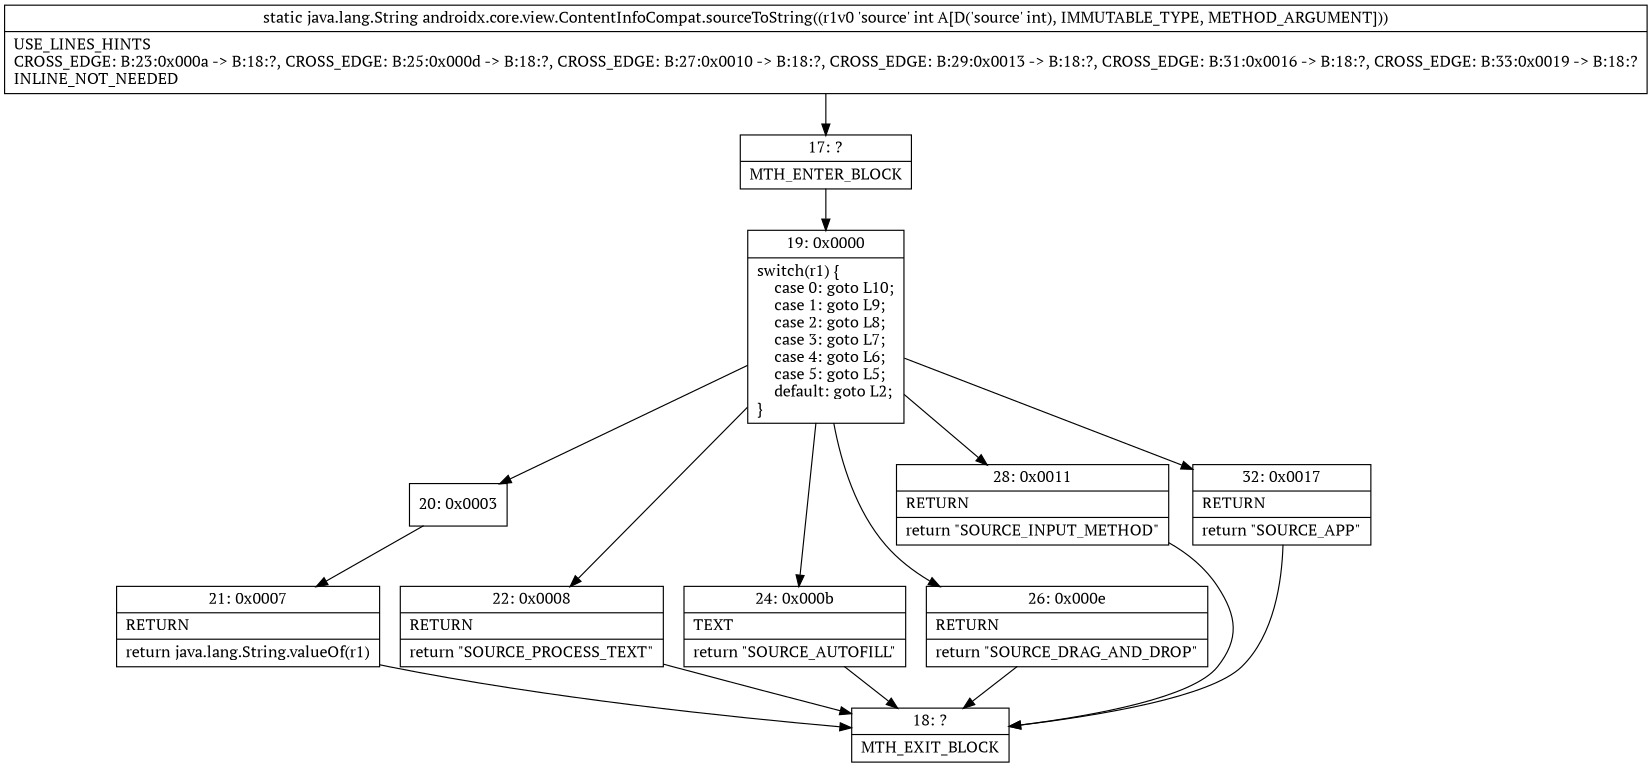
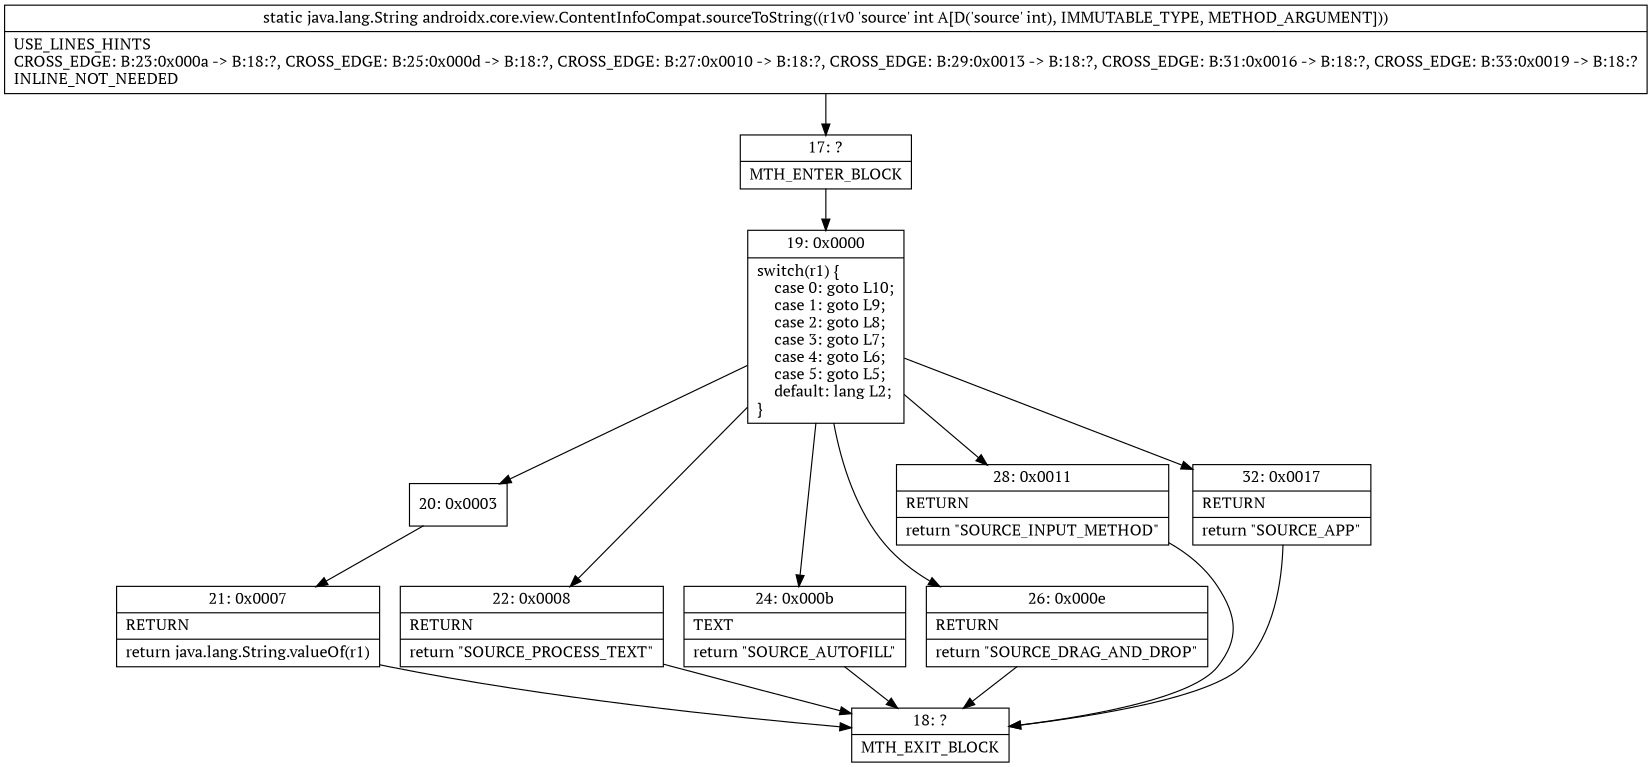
(825, 392) -> (825, 392)
